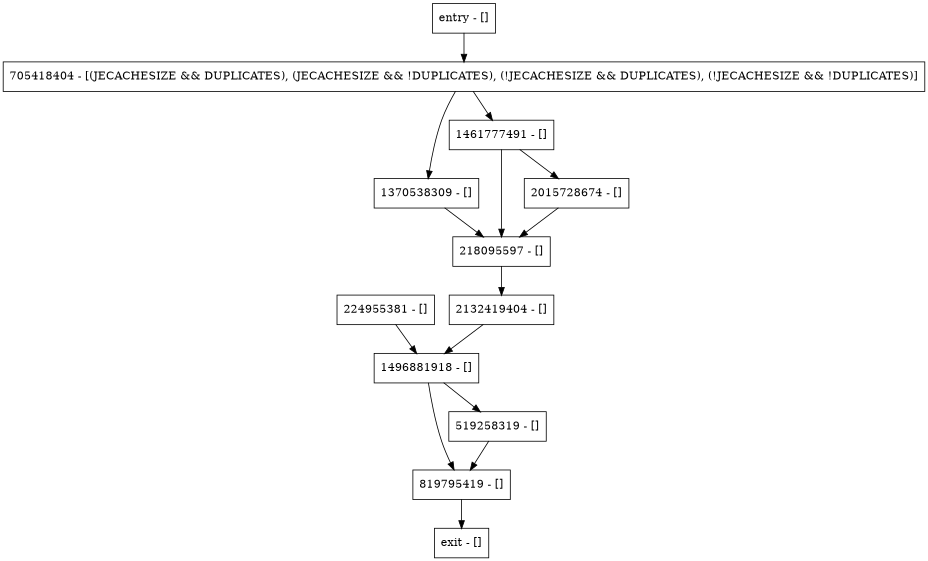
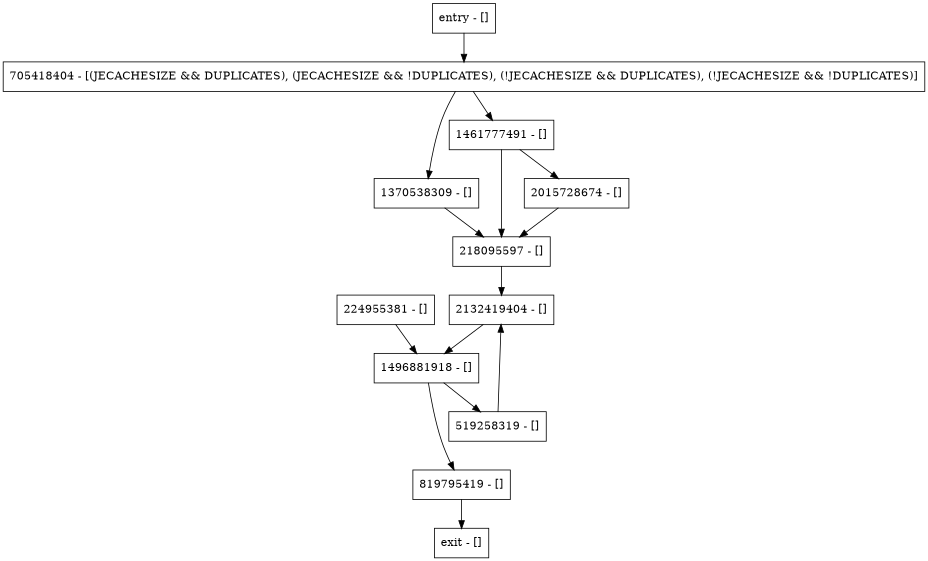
(482, 452) -> (499, 372)
